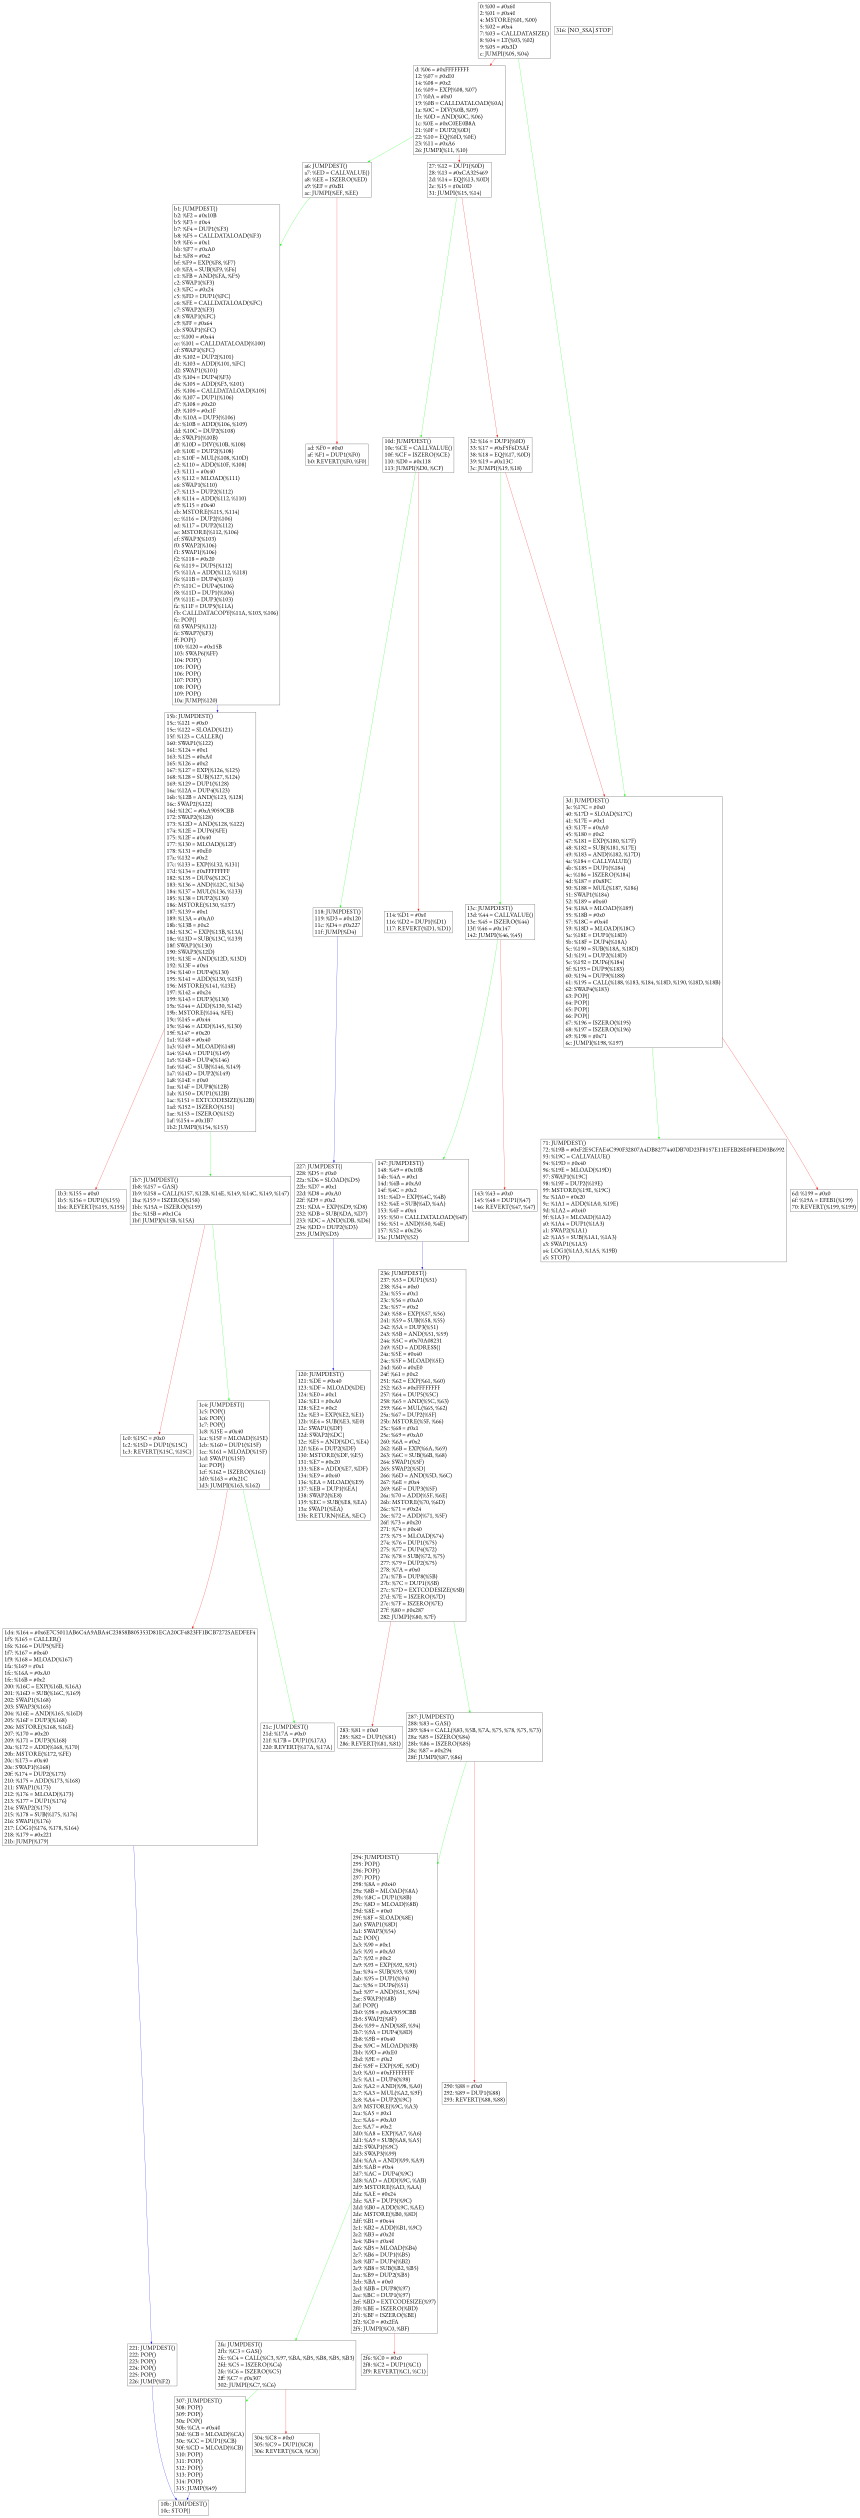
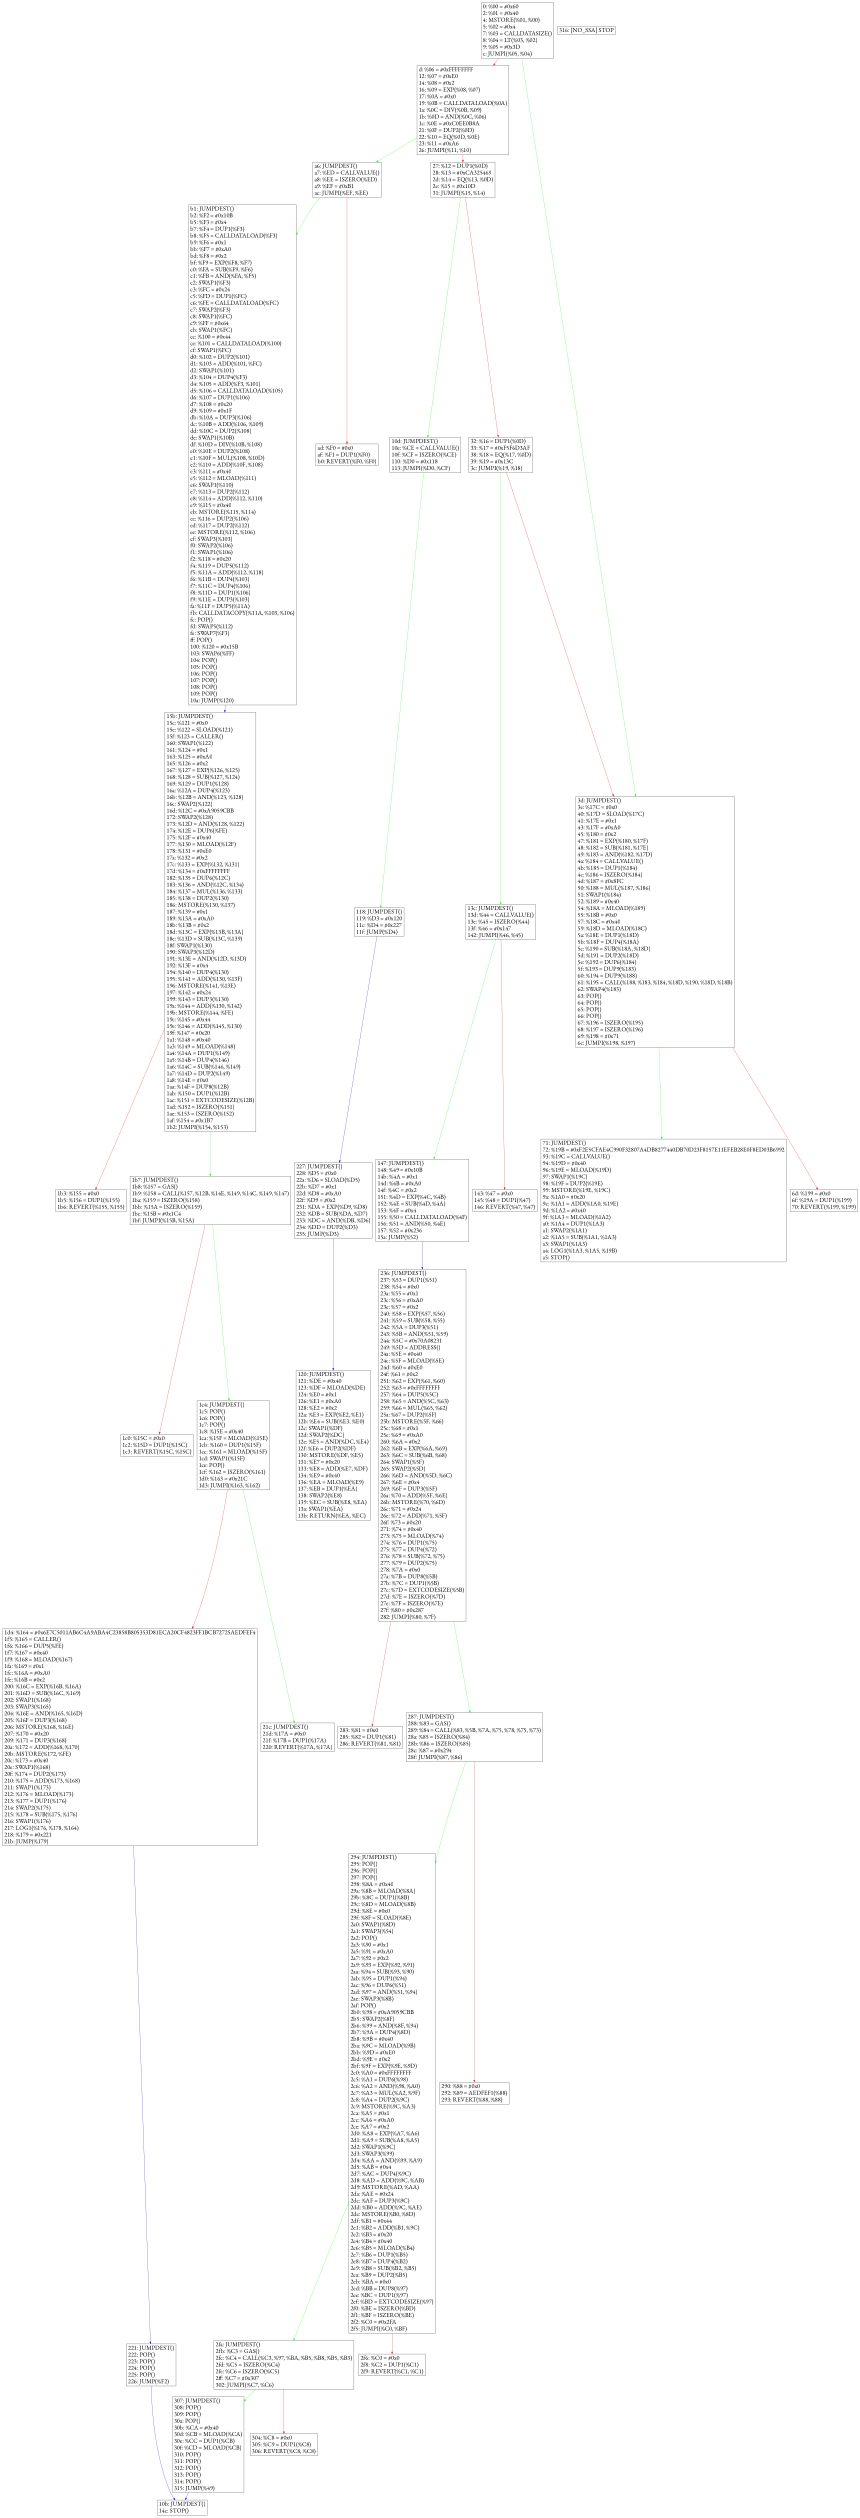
(418, 922) -> none
(505, 1200) -> (505, 1200)
(824, 1200) -> (824, 1200)
(474, 2093) -> (474, 2093)
(184, 2508) -> (182, 2508)
